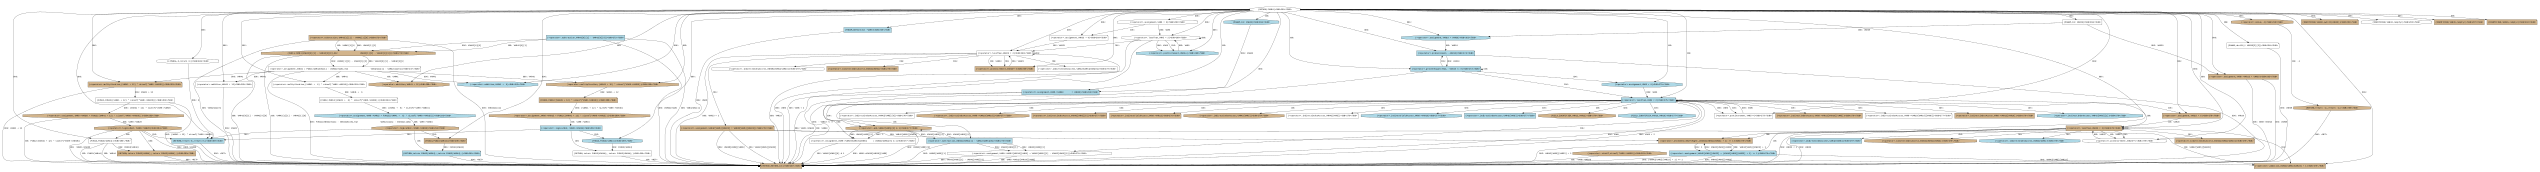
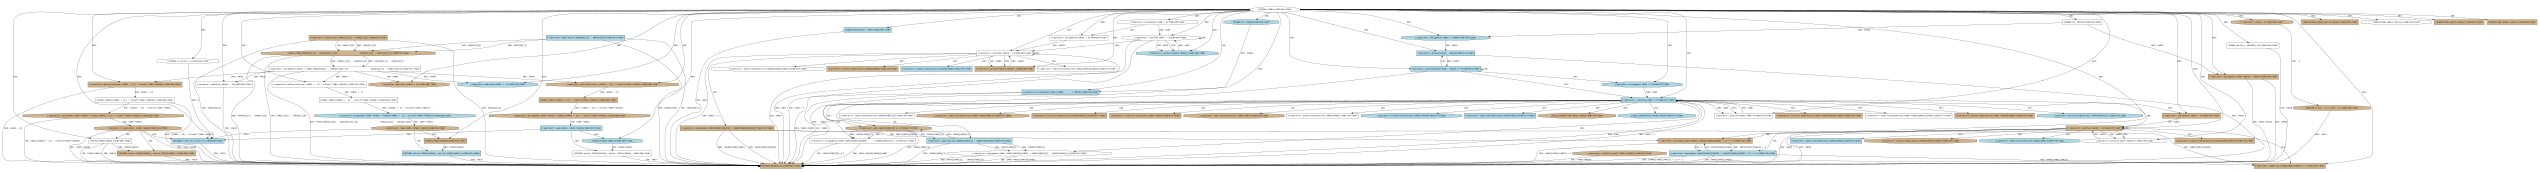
none -> (937, 69)
